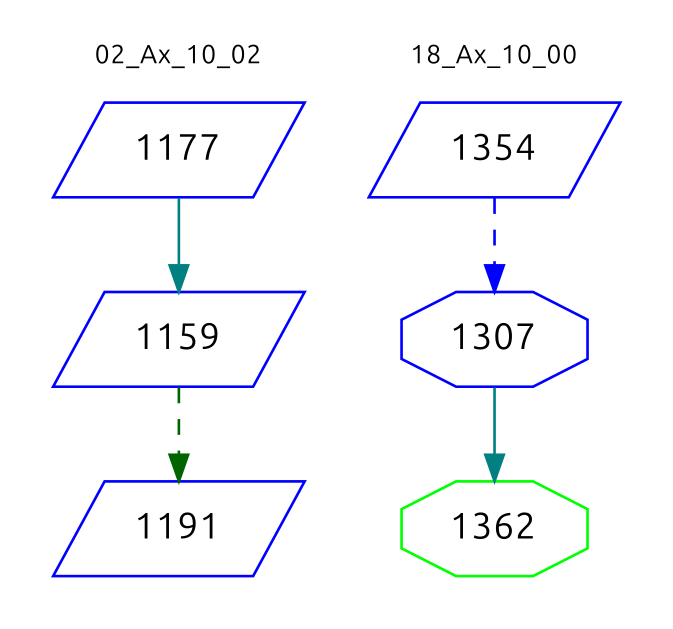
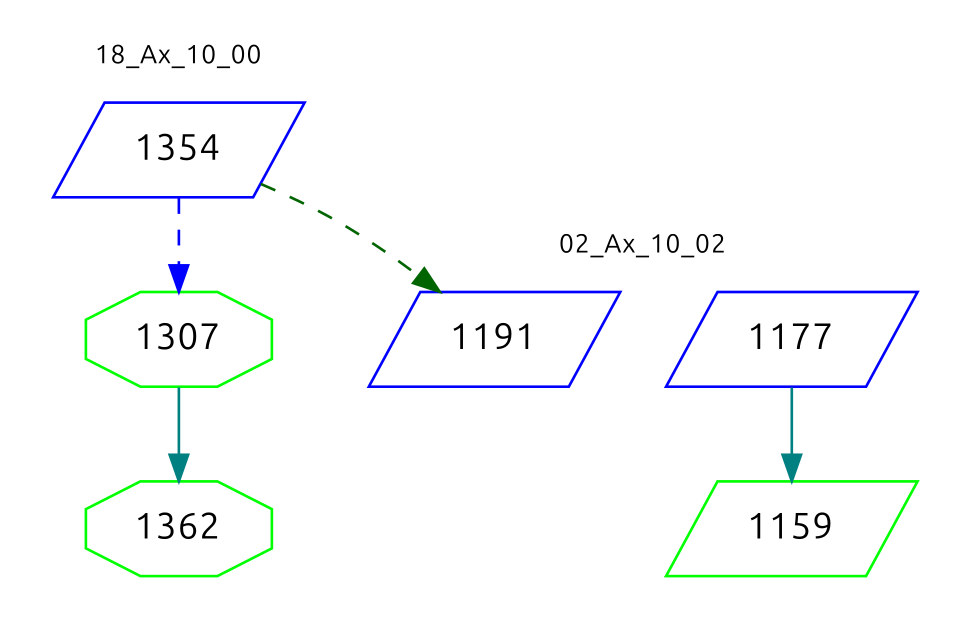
(179, 339) -> (792, 529)
(495, 339) -> (179, 339)
(179, 421) -> (366, 239)
